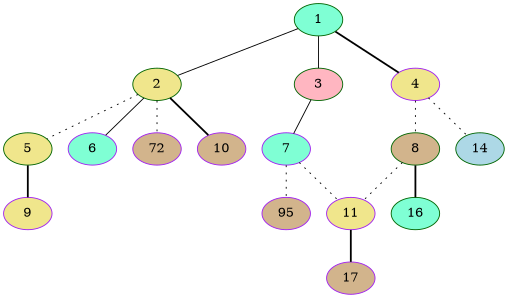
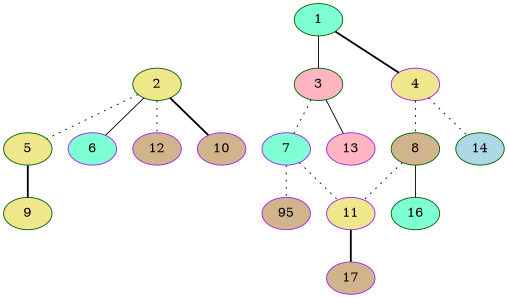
(238, 52) -> none
(302, 117) -> (302, 117)
(157, 149) -> (157, 149)
none -> (351, 149)
(415, 181) -> (415, 181)
(28, 214) -> (28, 214)
